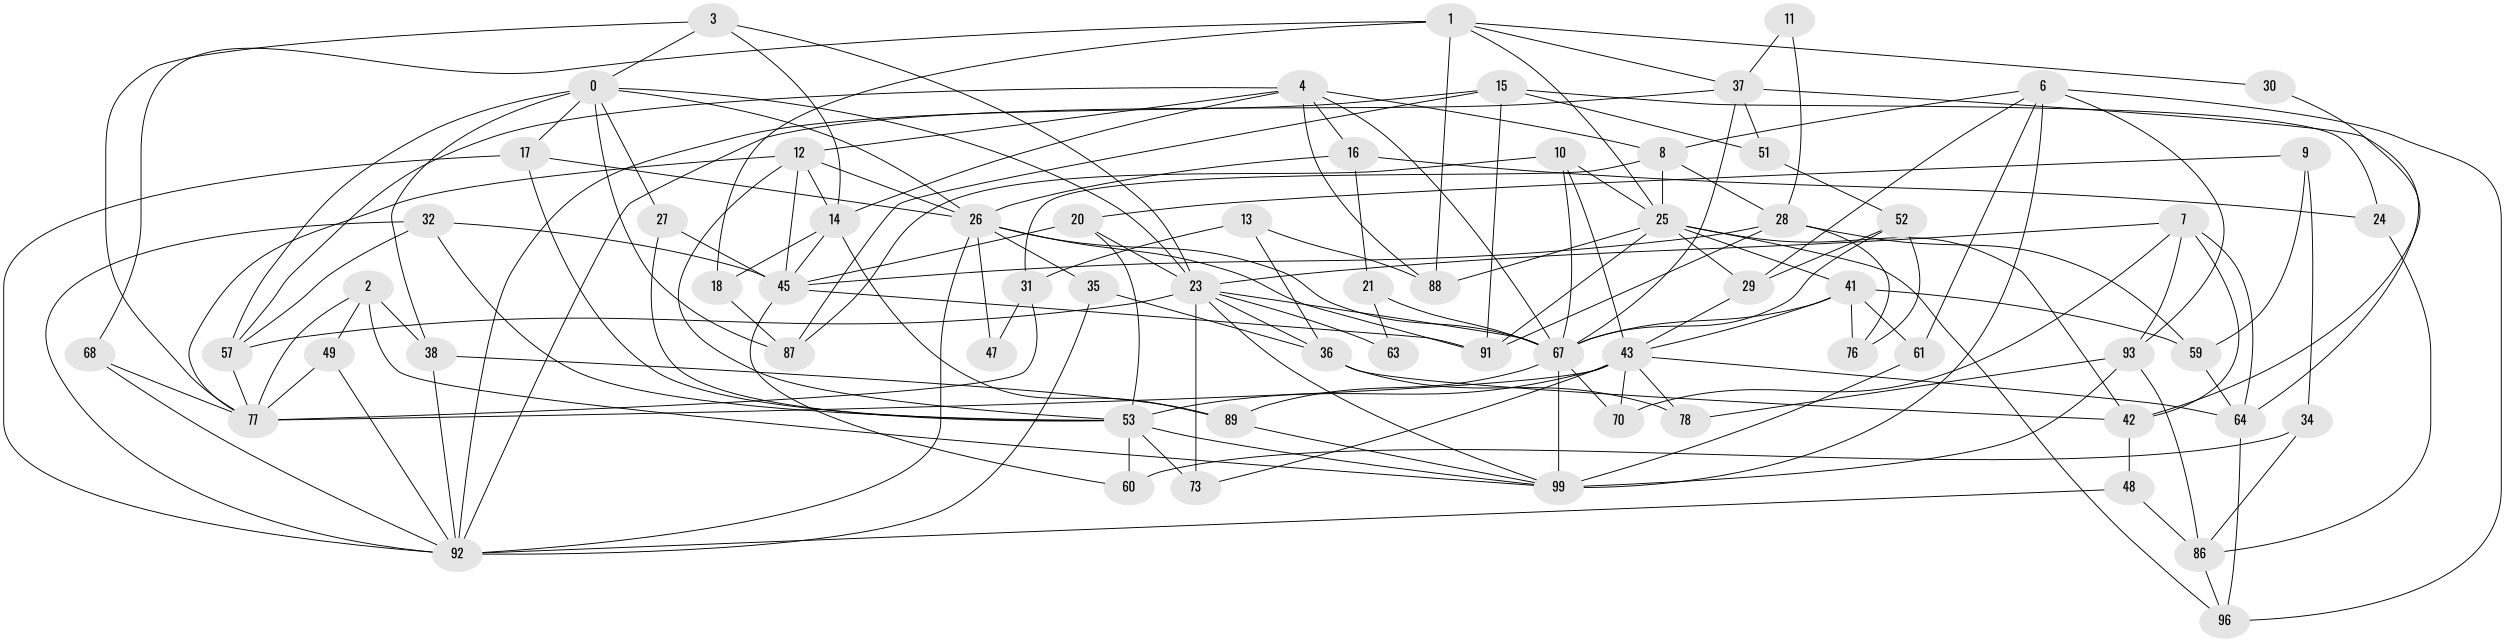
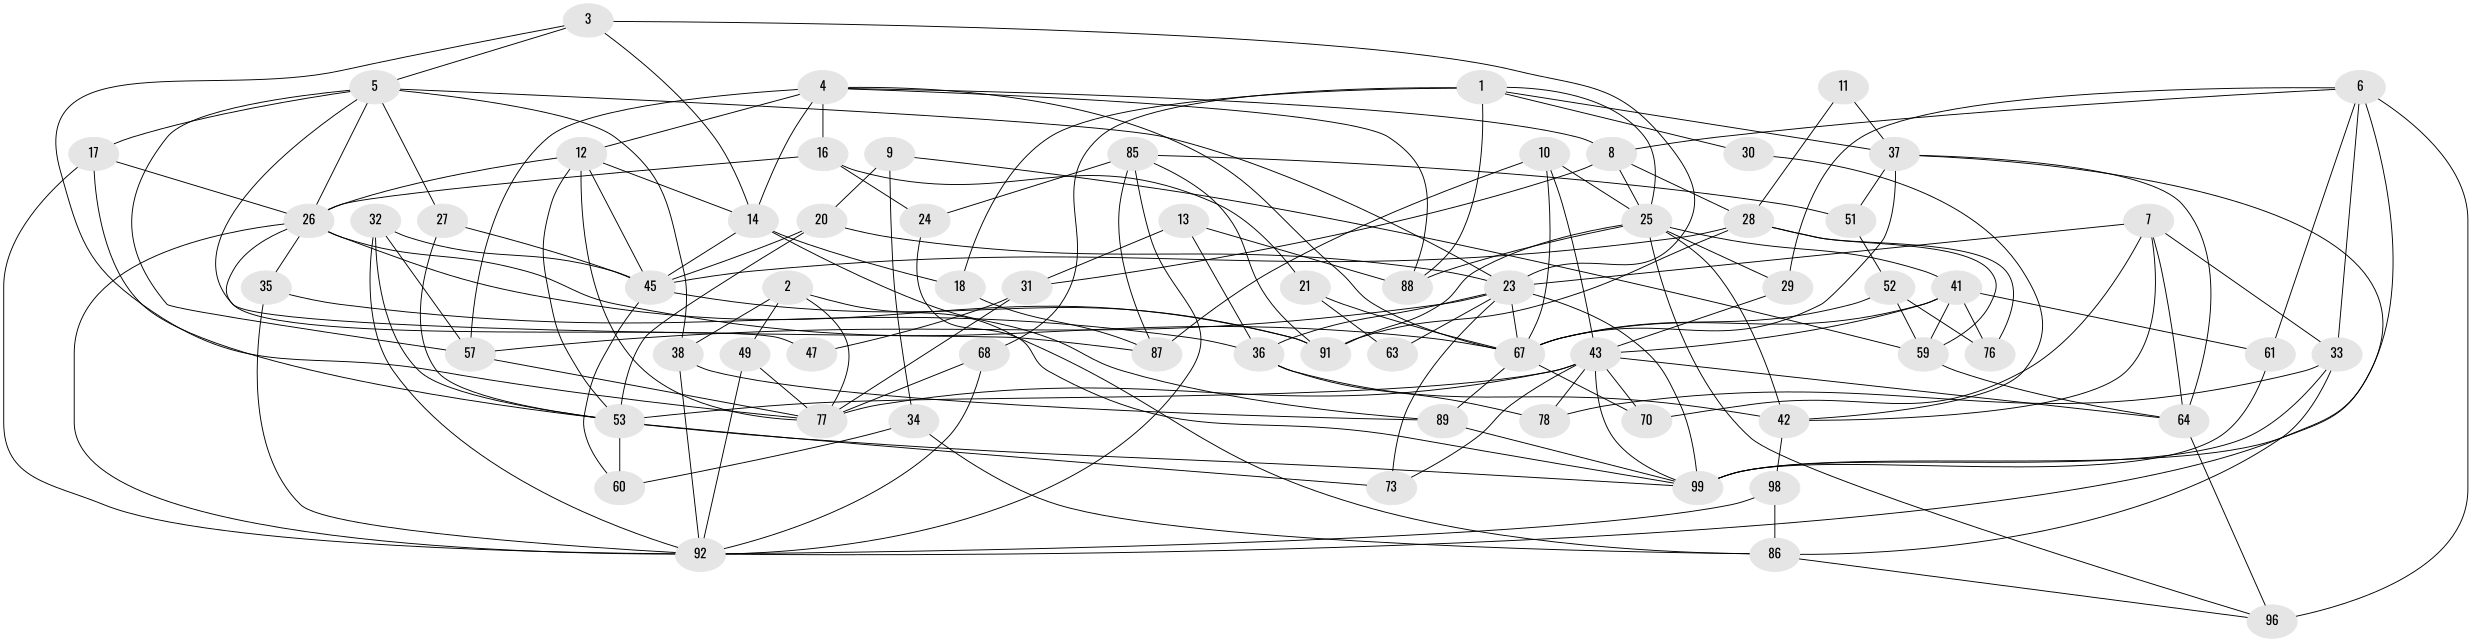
(594, 87) -> (375, 87)
(1502, 87) -> (1133, 154)
(1834, 251) -> (1907, 321)
(2129, 354) -> (2337, 354)
(1559, 421) -> (1615, 440)
(2129, 488) -> (1775, 488)
